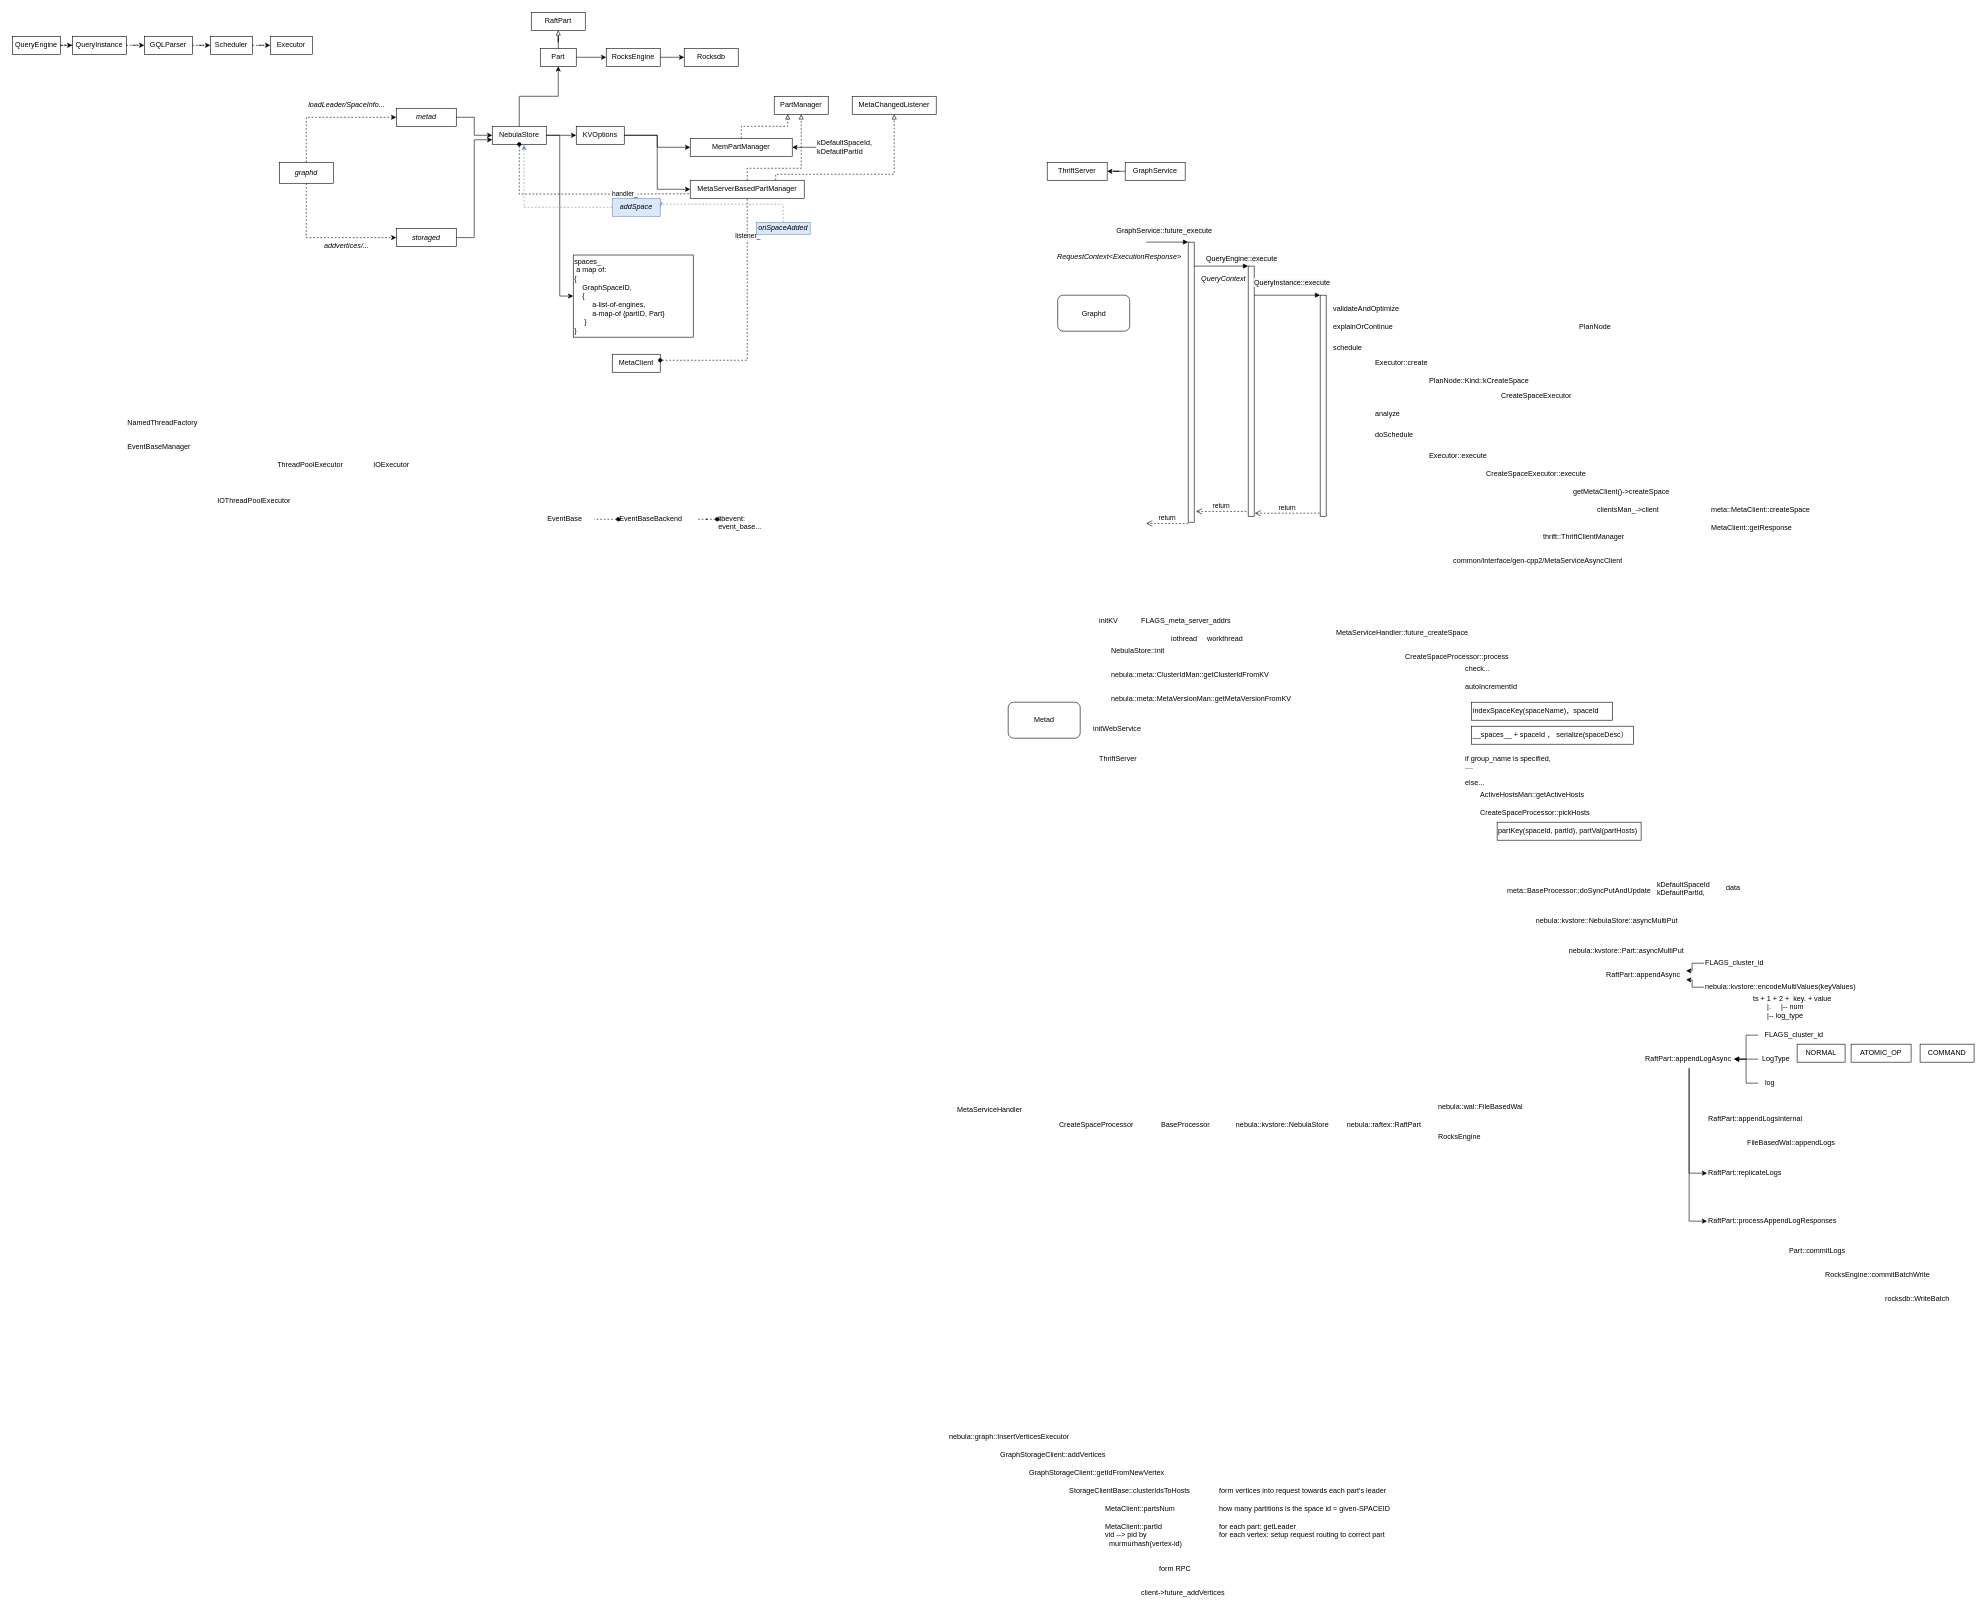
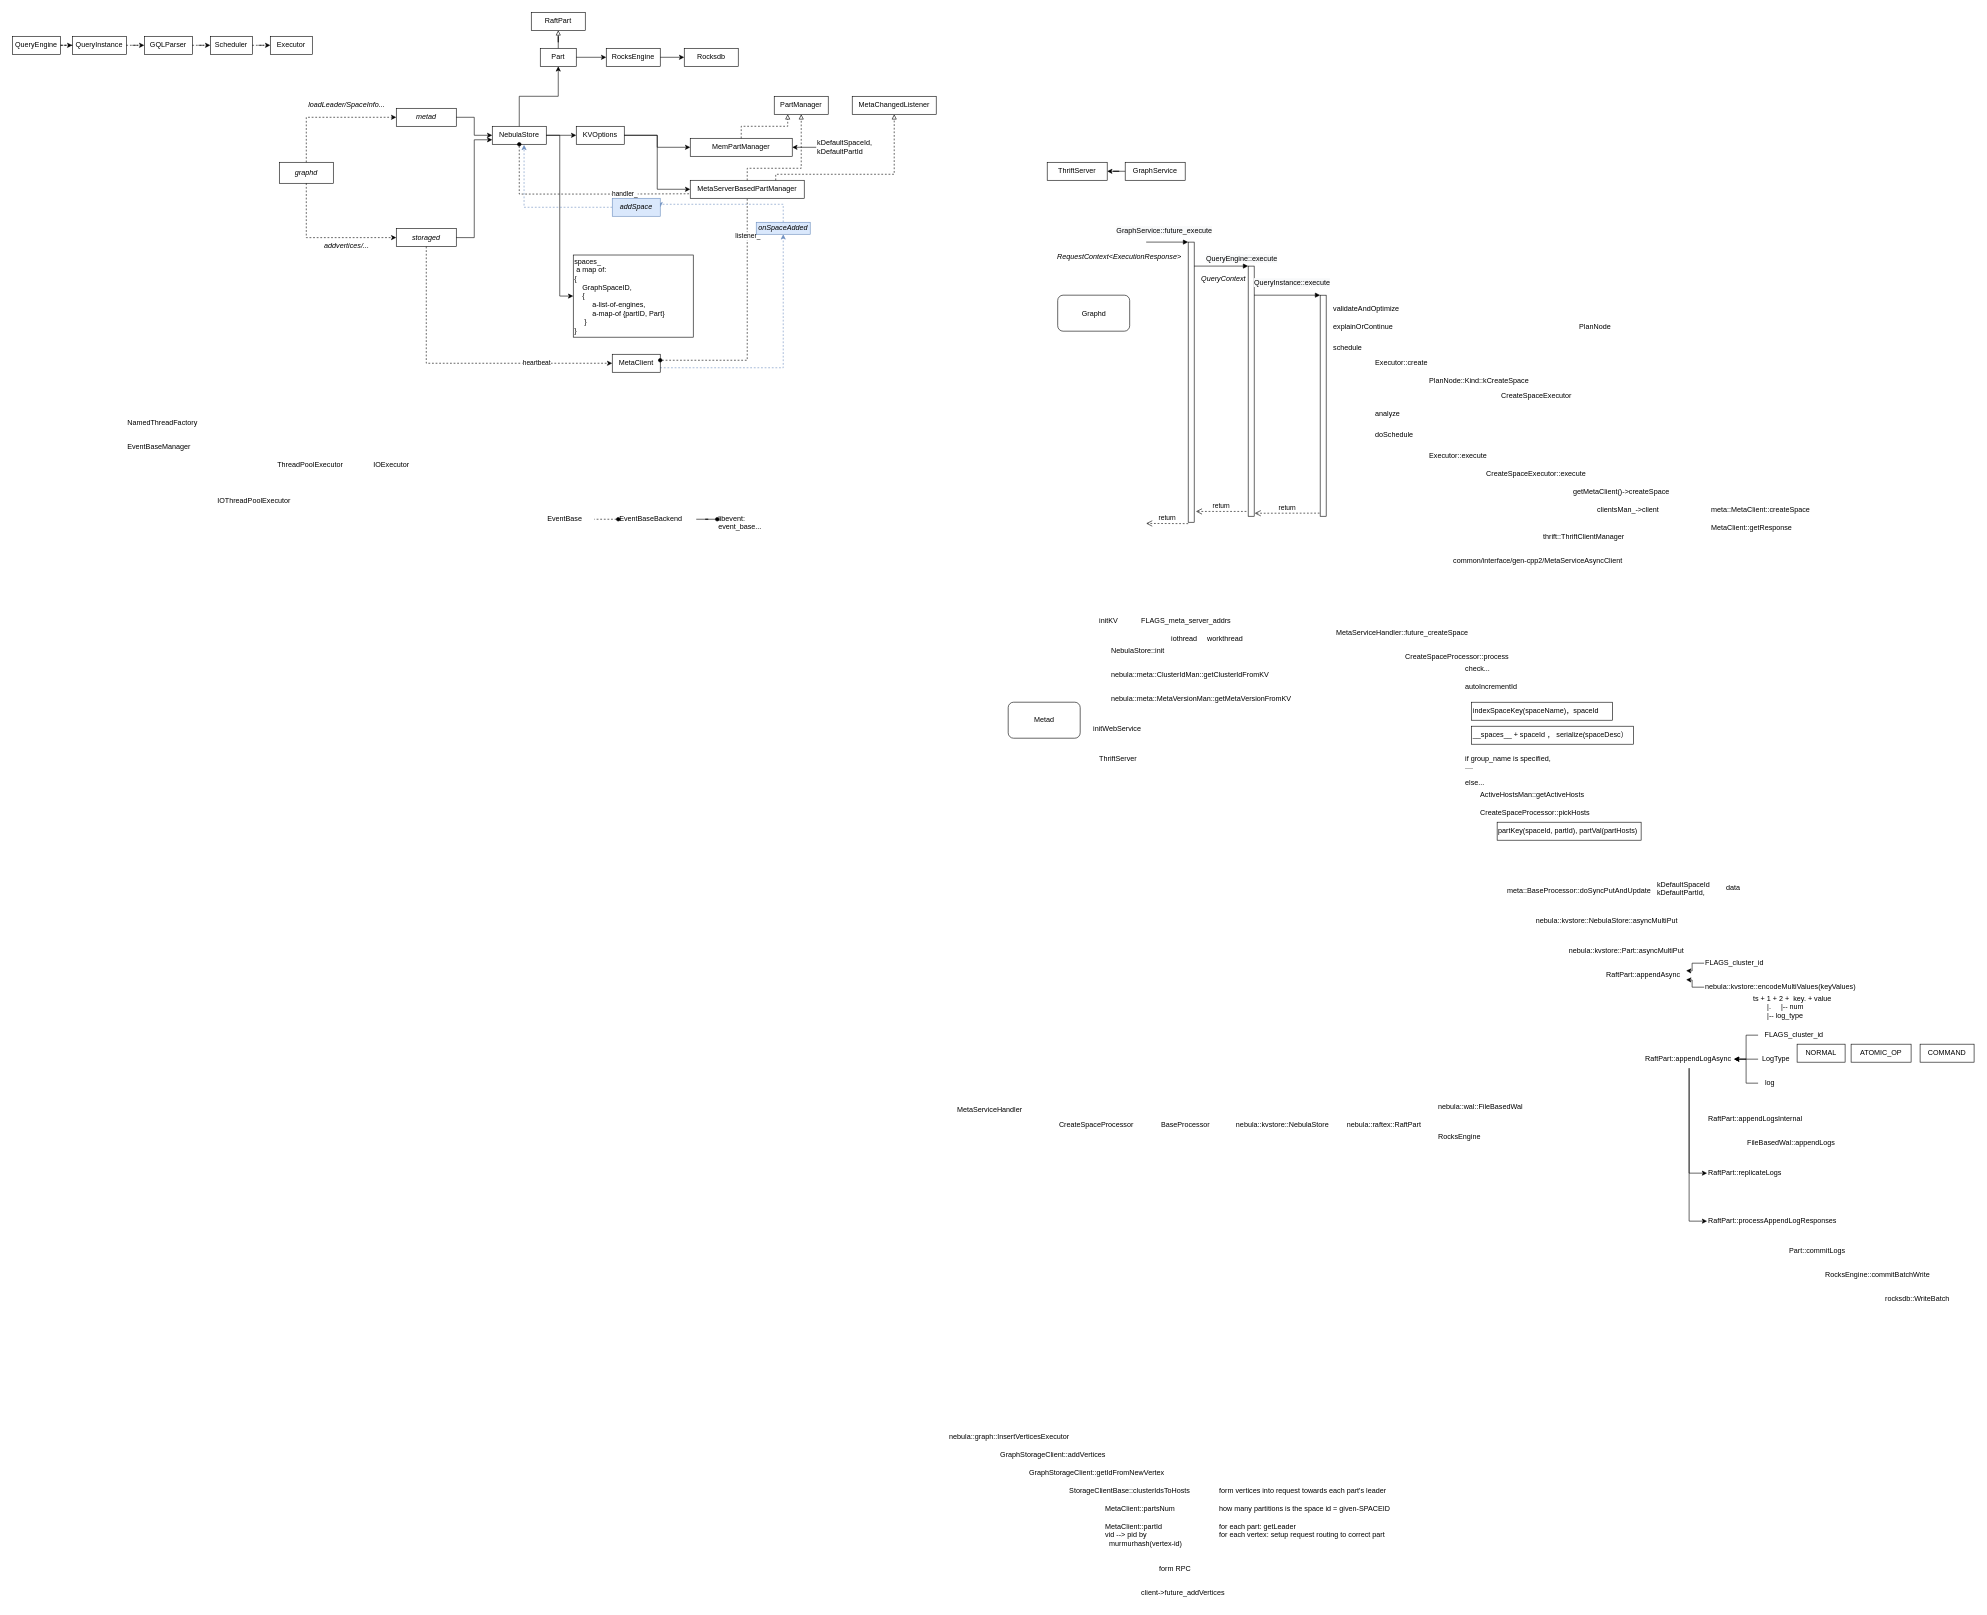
none -> (783, 239)
none -> (536, 363)
(708, 519) -> (708, 519)
